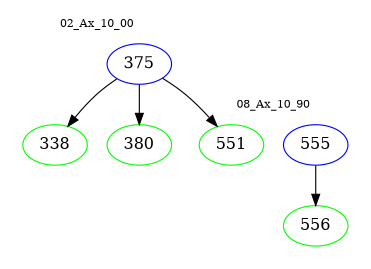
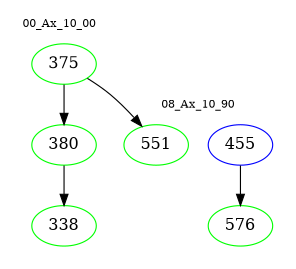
(97, 24) -> (60, 24)
(139, 64) -> (64, 64)
(94, 97) -> (64, 180)
(316, 145) -> (240, 145)
(316, 226) -> (240, 226)
